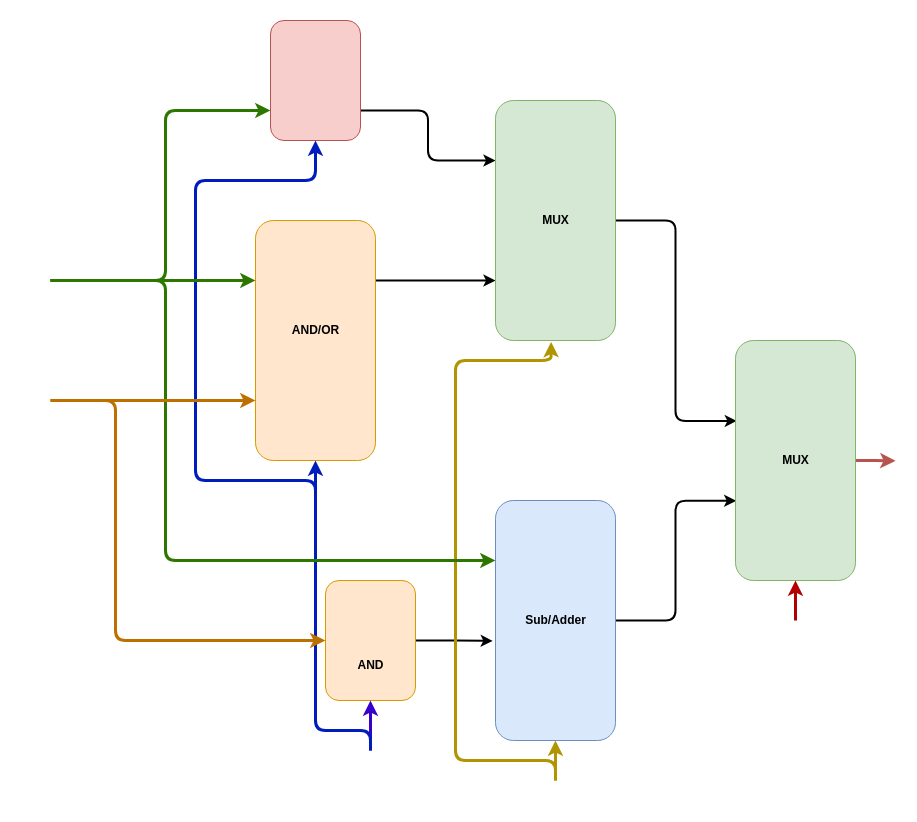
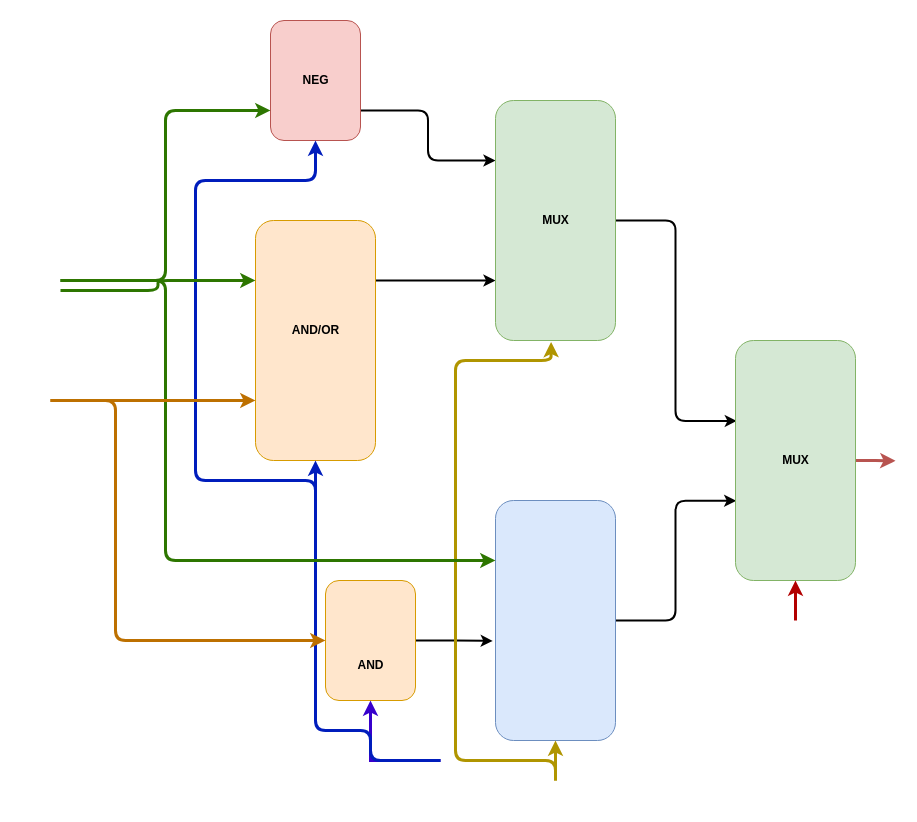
none -> (316, 81)
(36, 281) -> (46, 291)
(556, 621) -> none
(371, 761) -> (456, 761)
